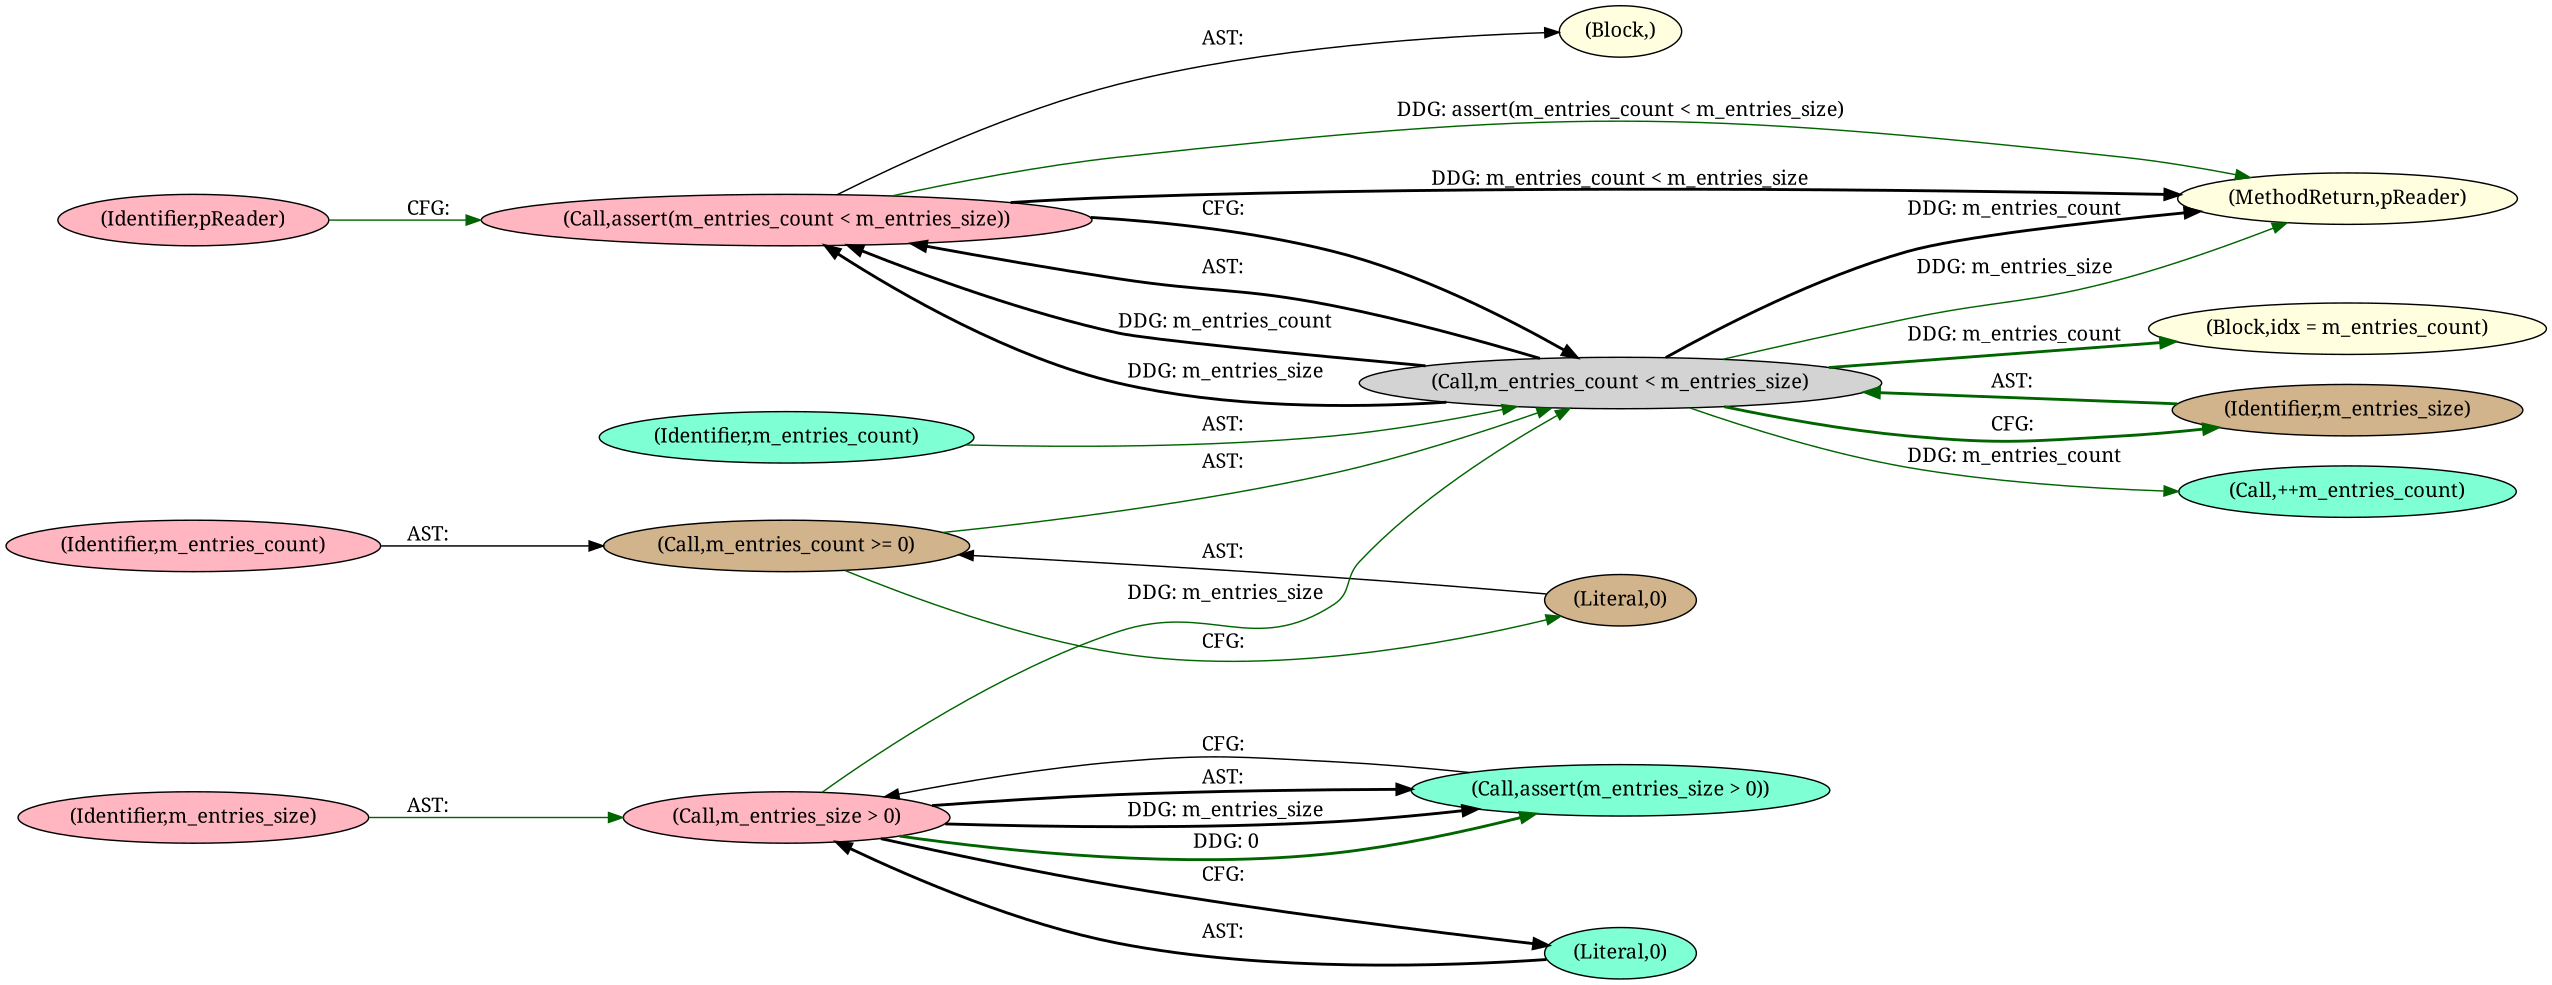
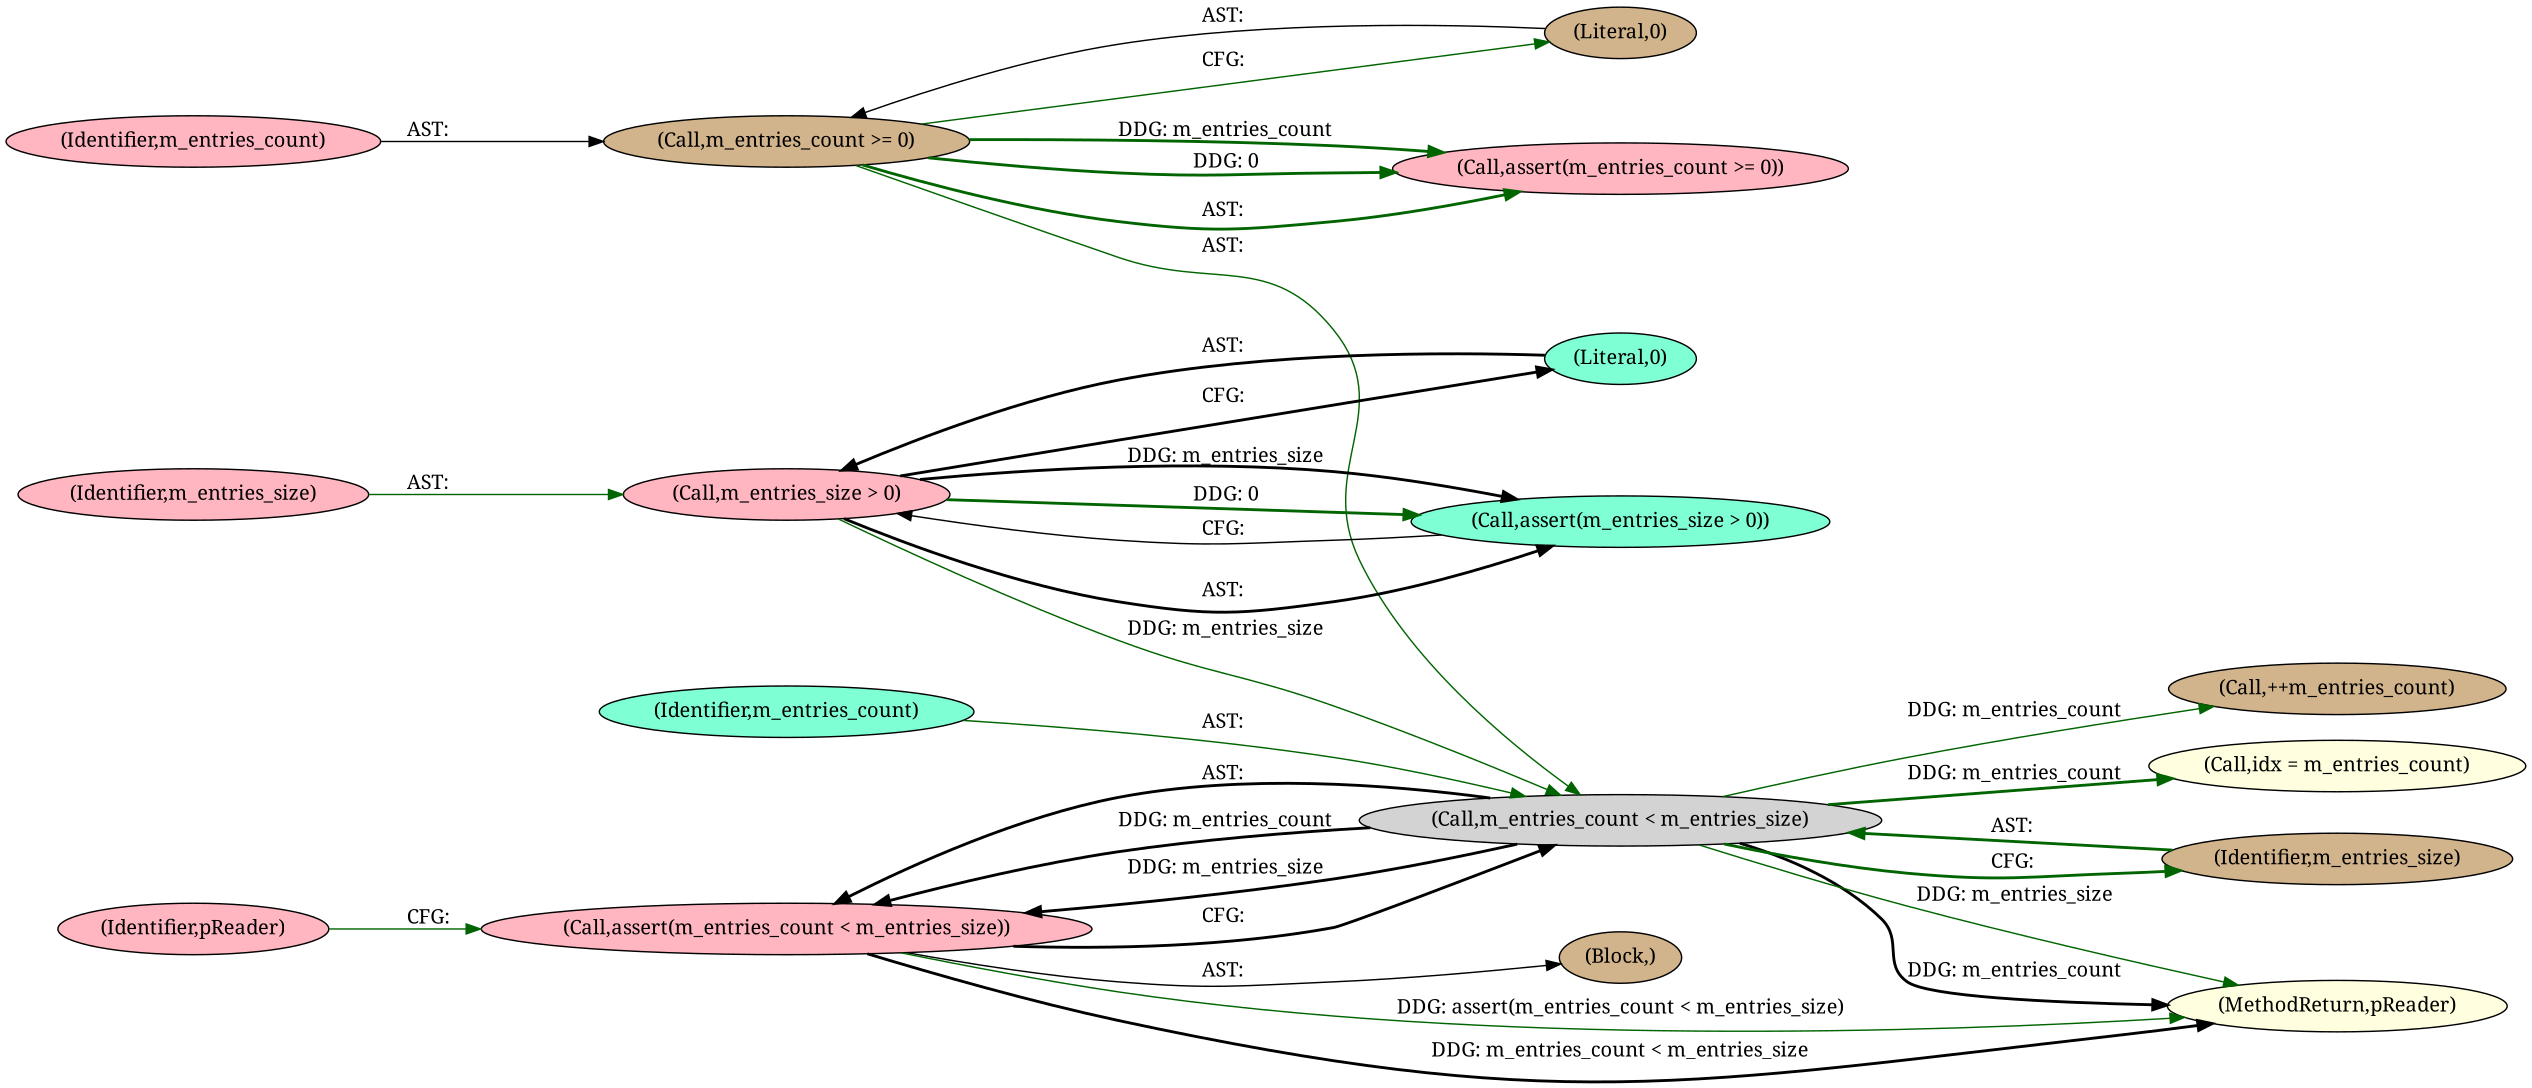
(1621, 31) -> (1621, 958)
none -> (1621, 169)
(2348, 329) -> (2337, 766)
(2348, 492) -> (2337, 689)
